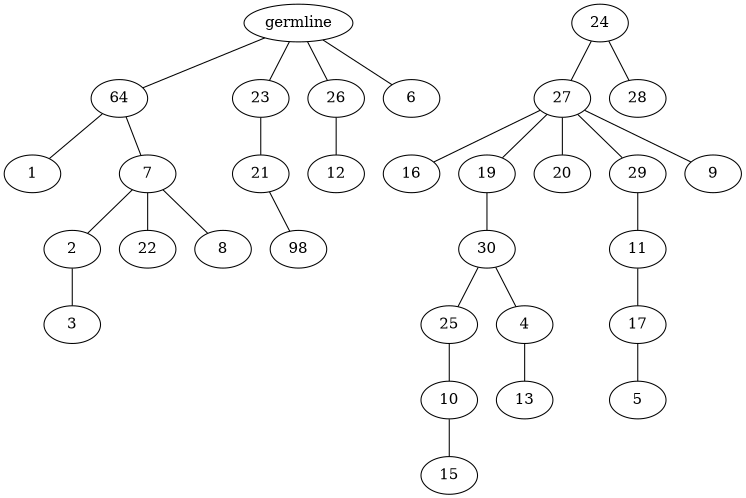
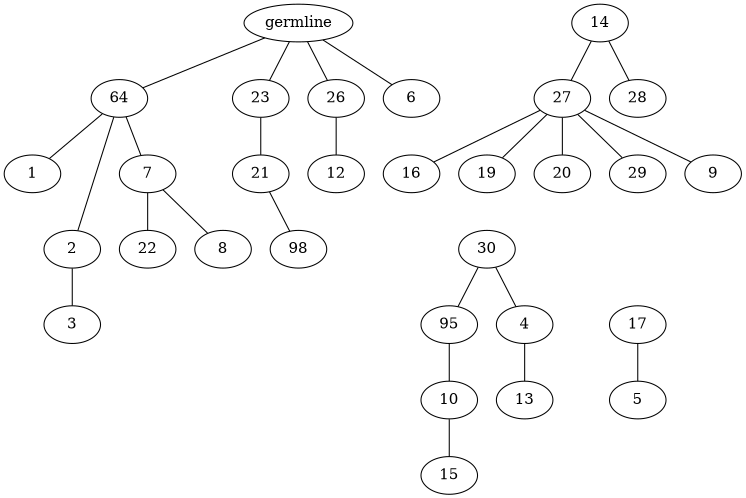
(600, 23) -> (600, 23)
(110, 211) -> (96, 174)
(487, 212) -> none
(638, 249) -> none
(449, 325) -> (449, 325)
